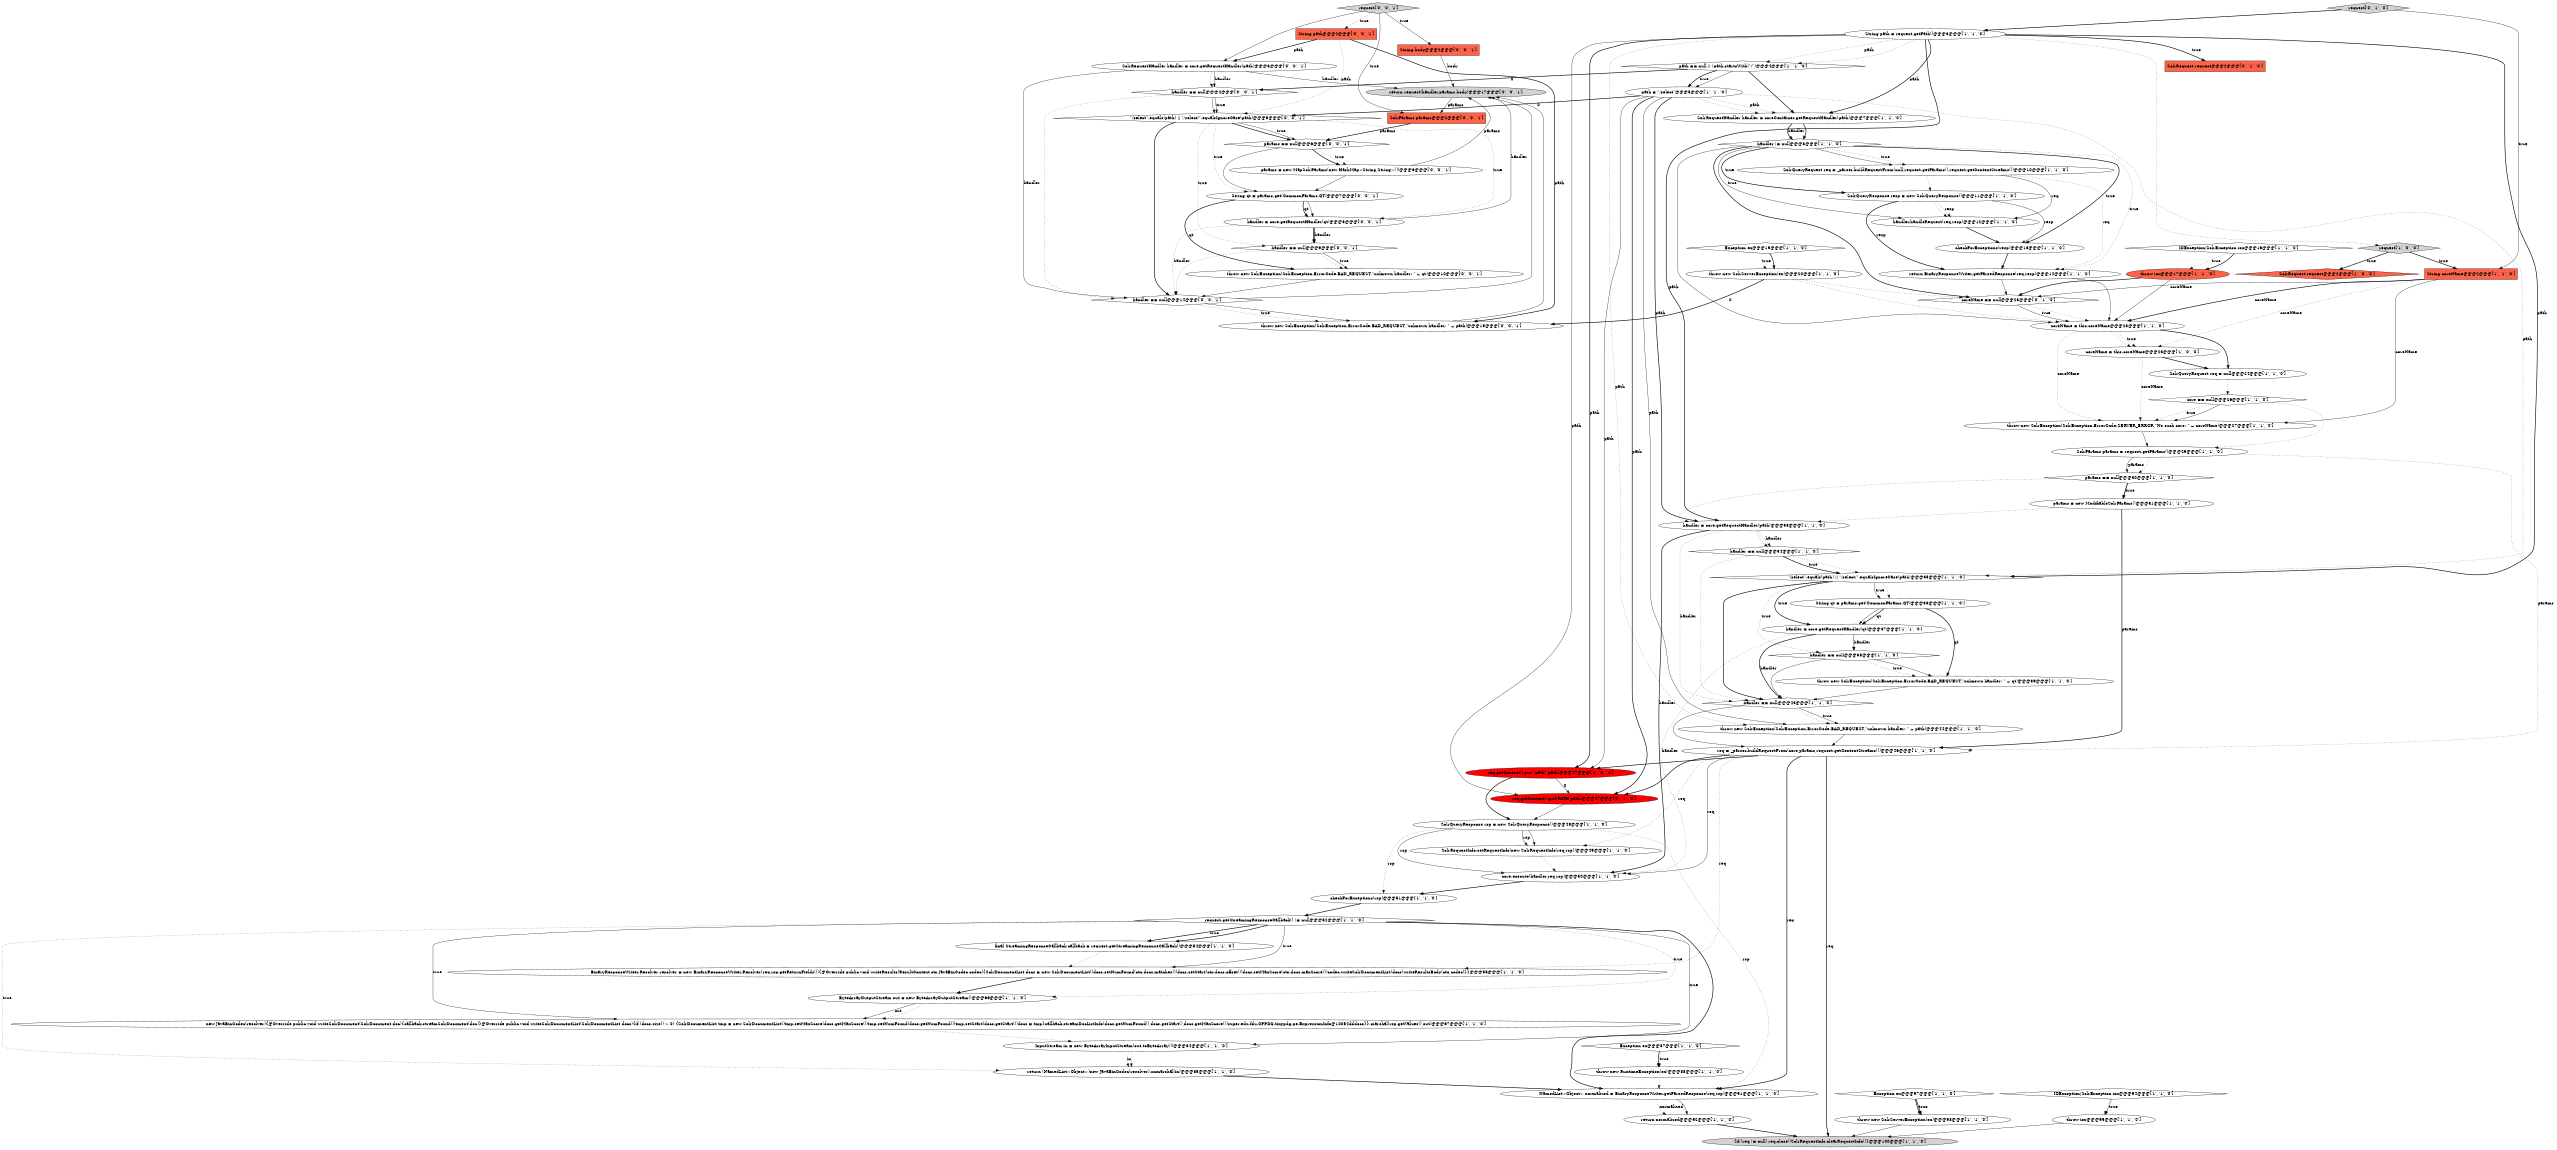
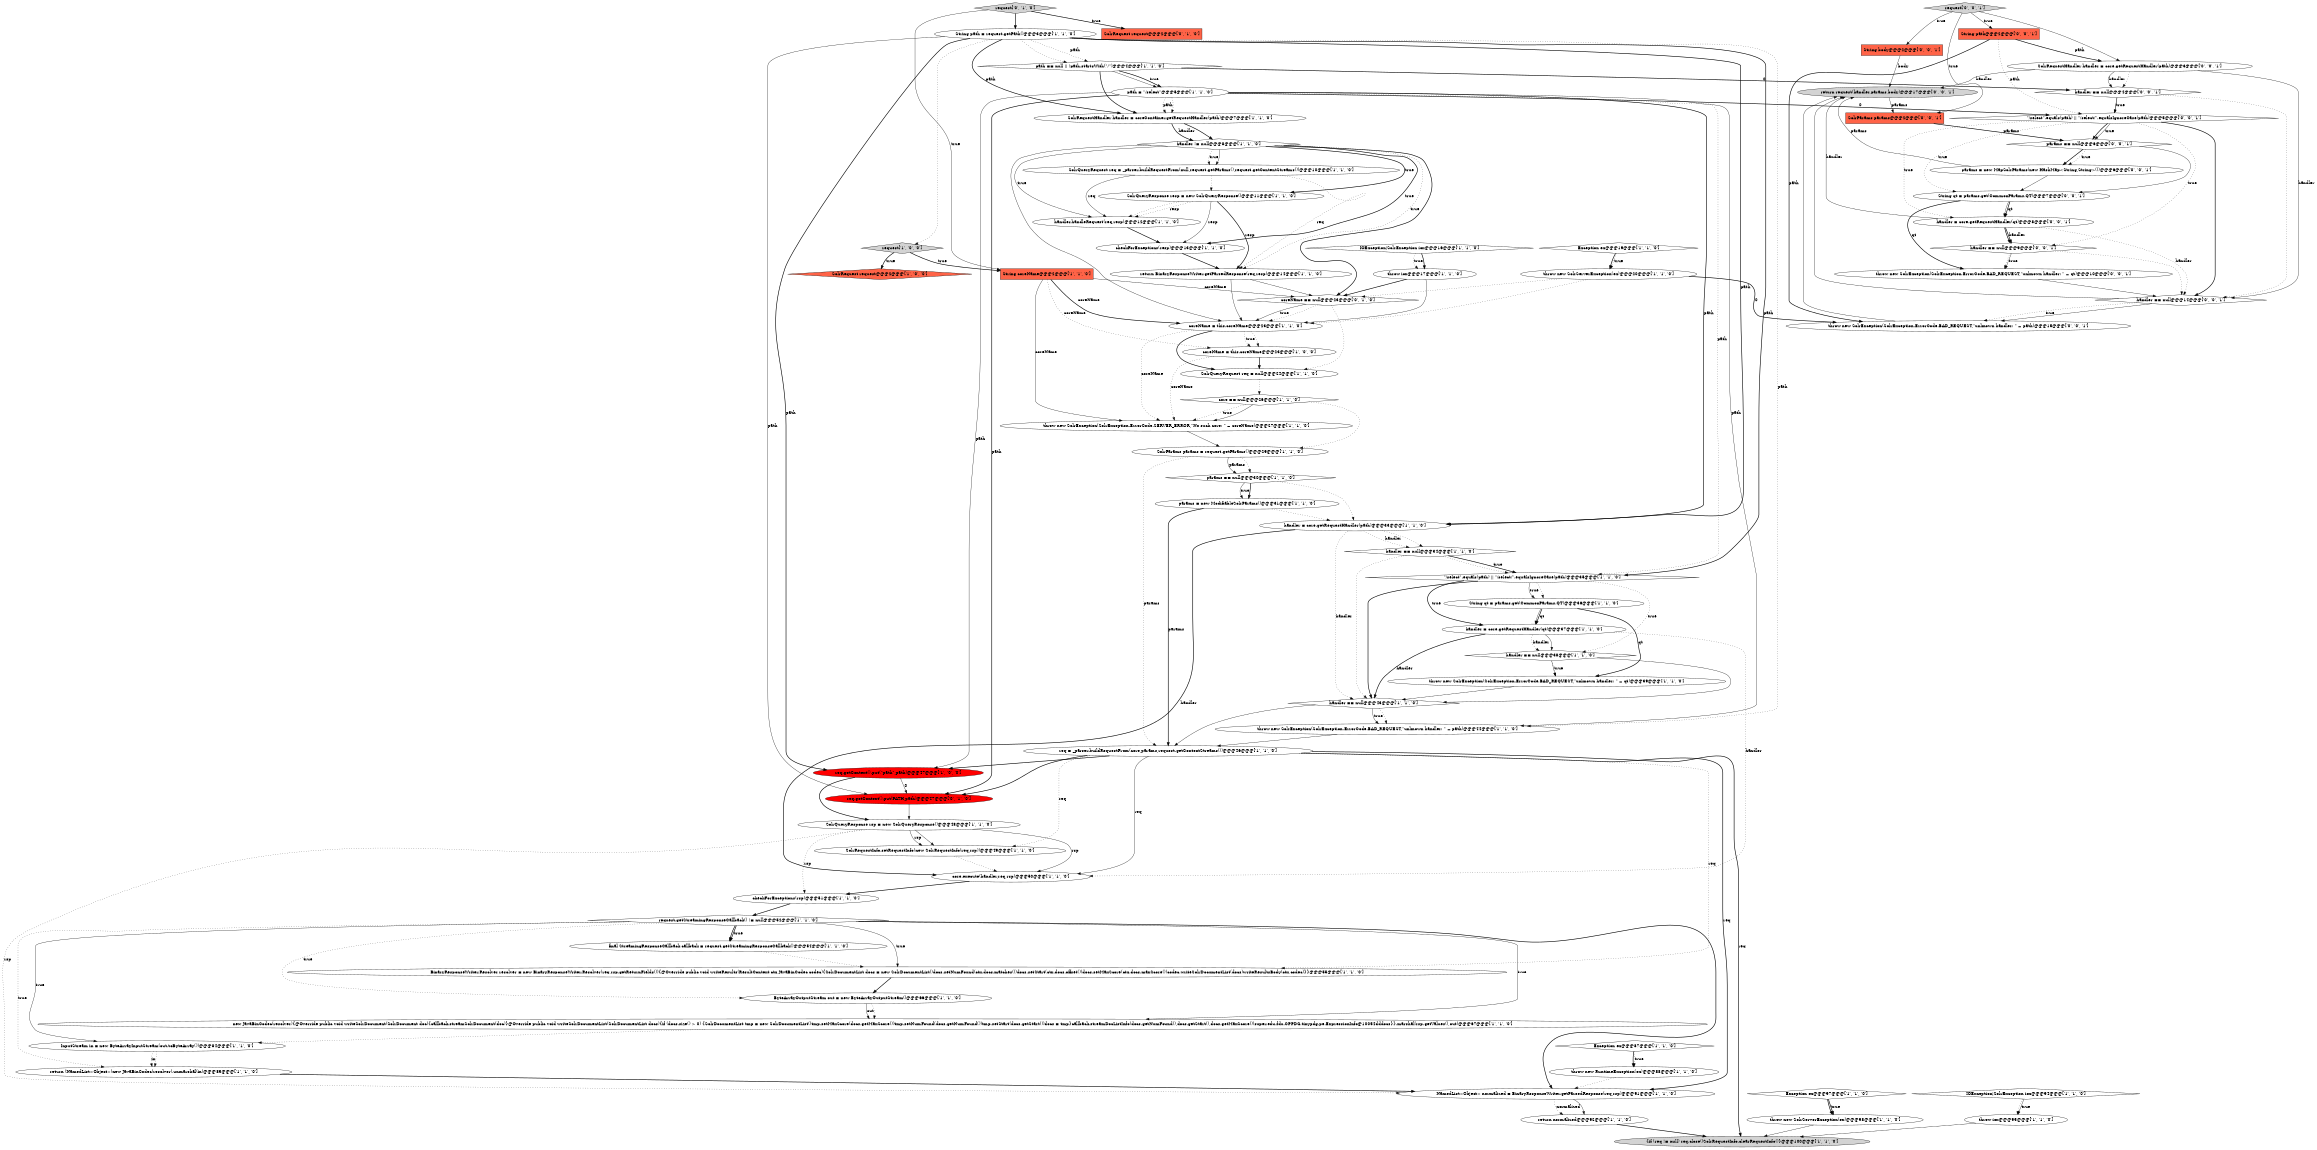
(1359, 20) -> (1980, 20)
(2105, 39) -> (1076, 20)
(2178, 274) -> (1425, 274)
none -> (1343, 348)
